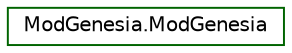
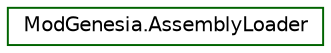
(146, 26) -> (165, 26)
